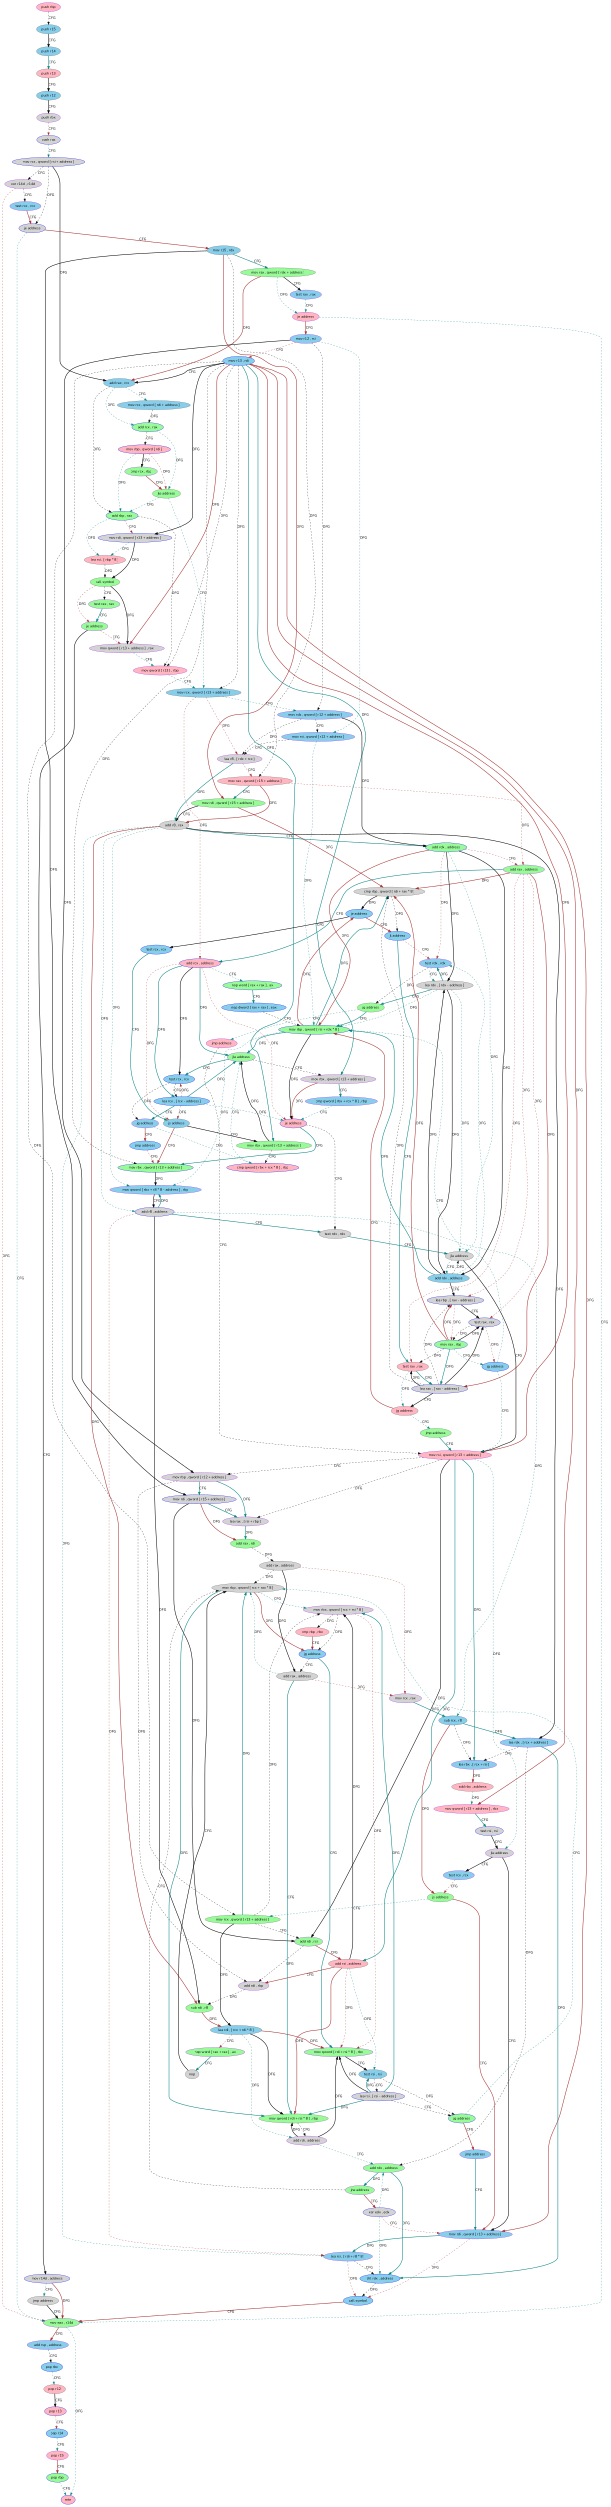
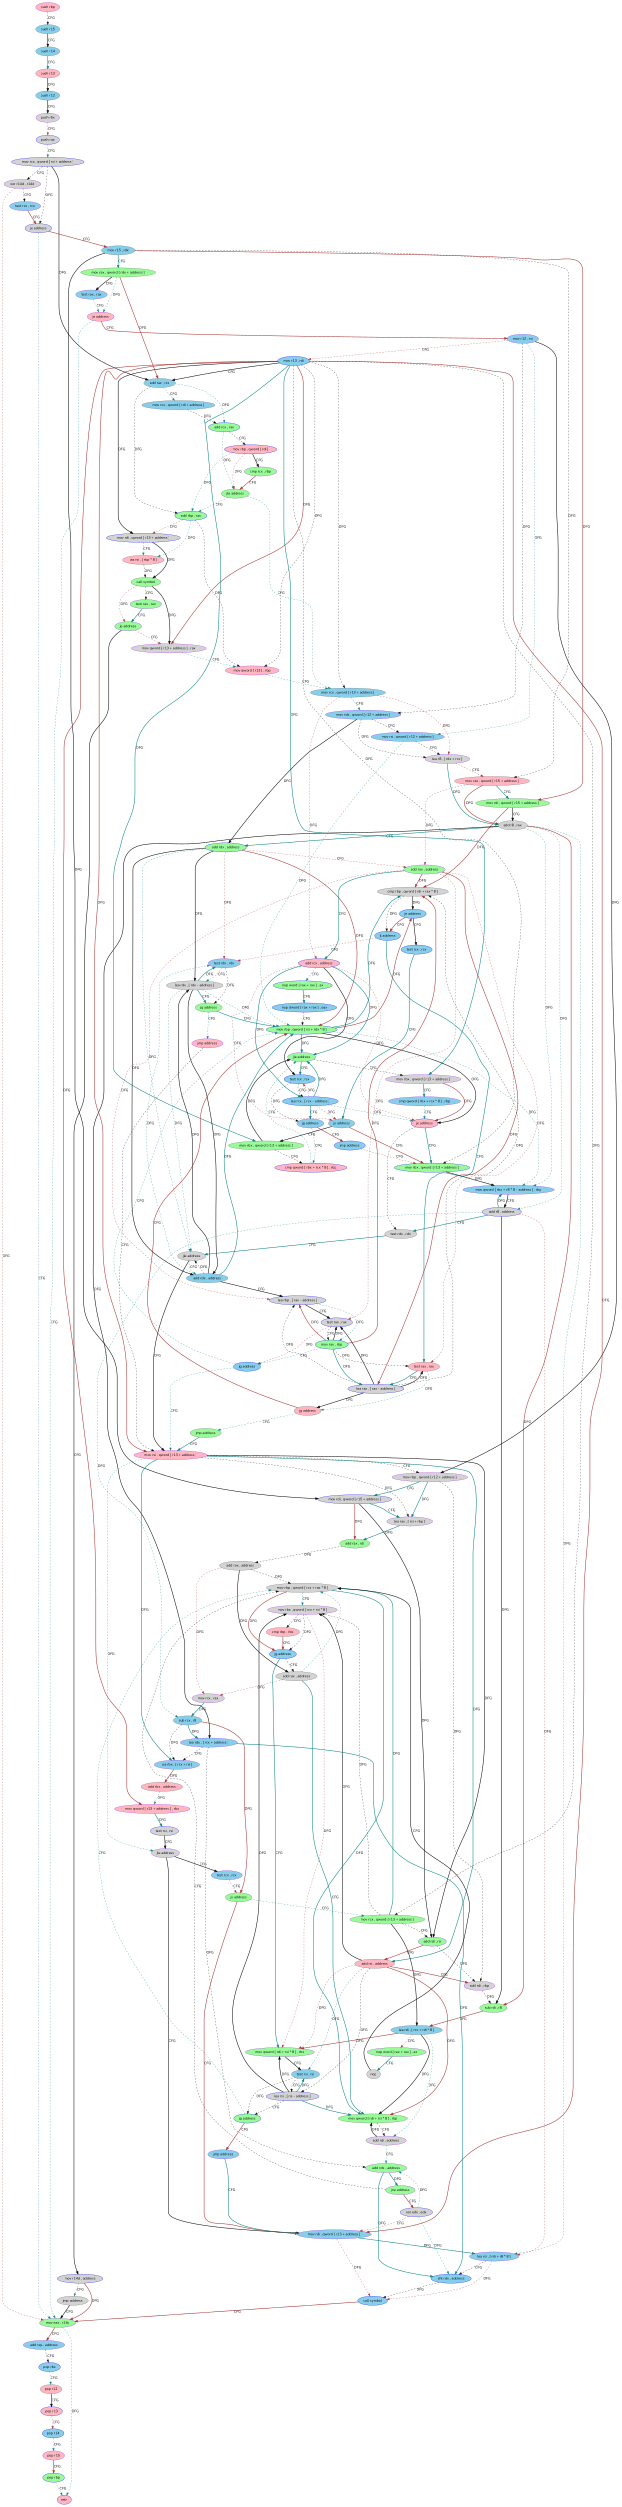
(453, 1321) -> (350, 1314)
(392, 1850) -> (259, 1859)
none -> (358, 2037)
(335, 2102) -> none
